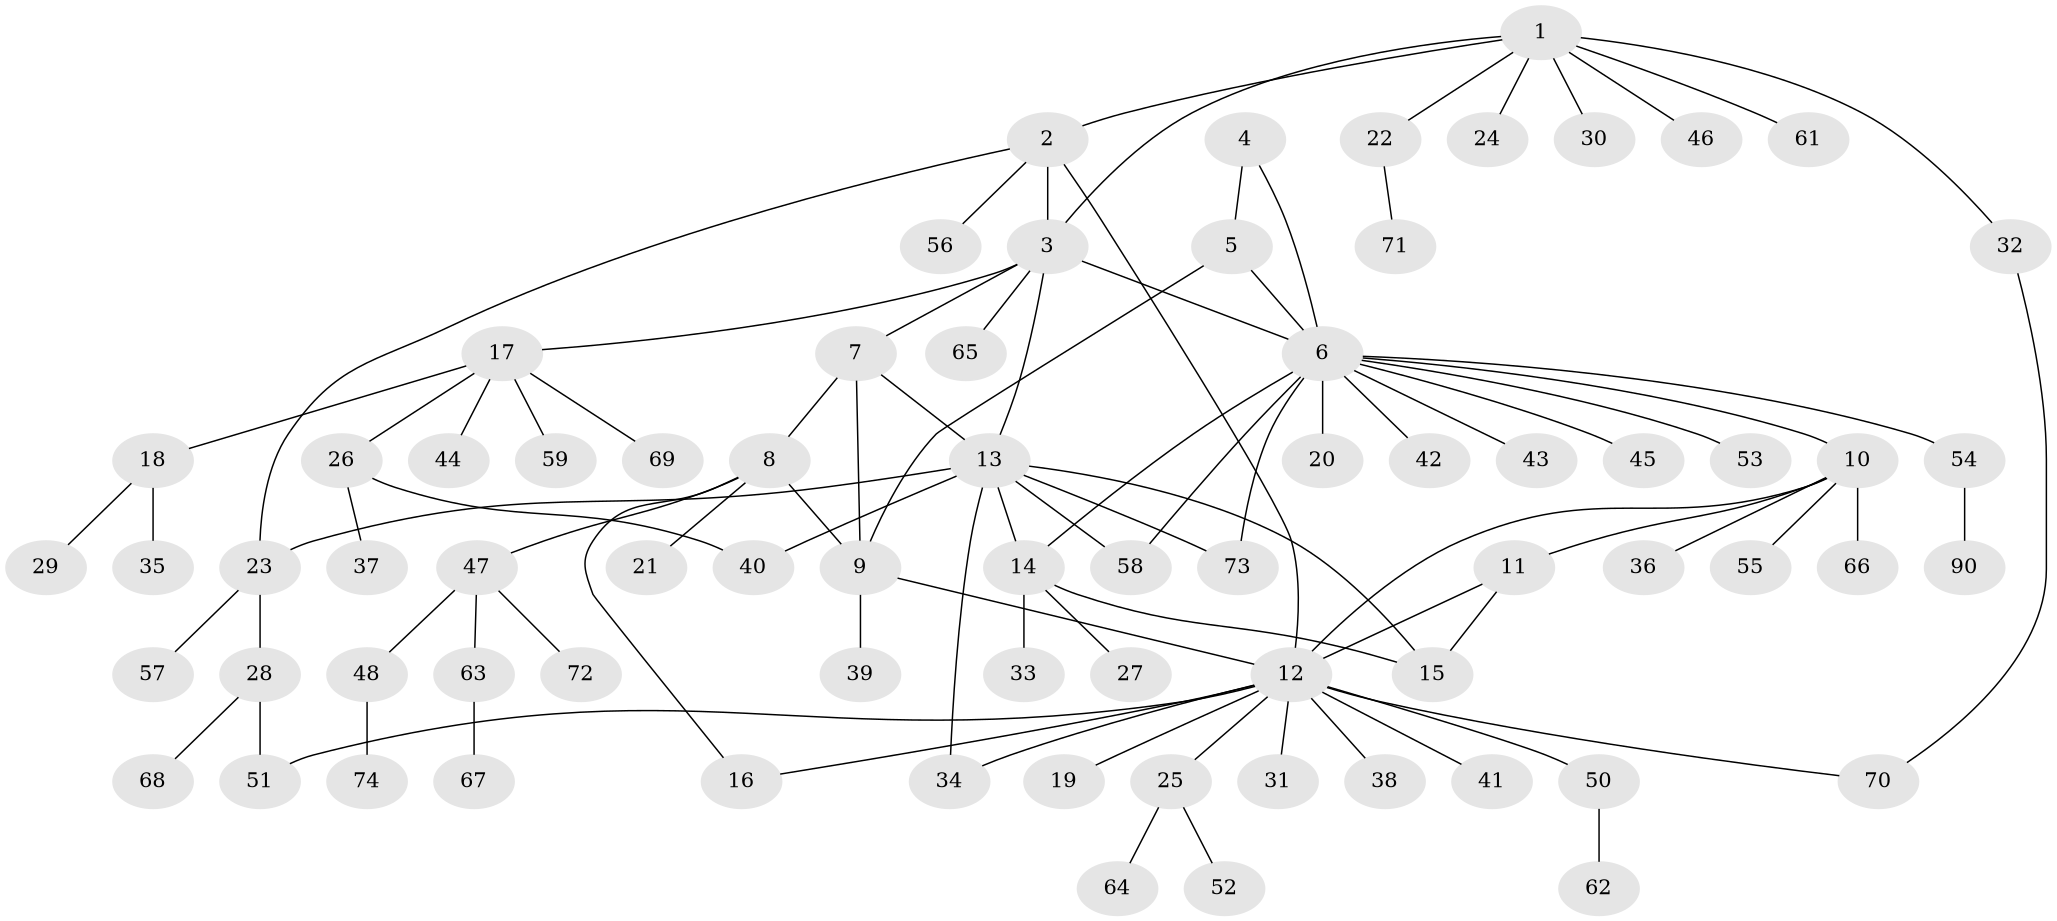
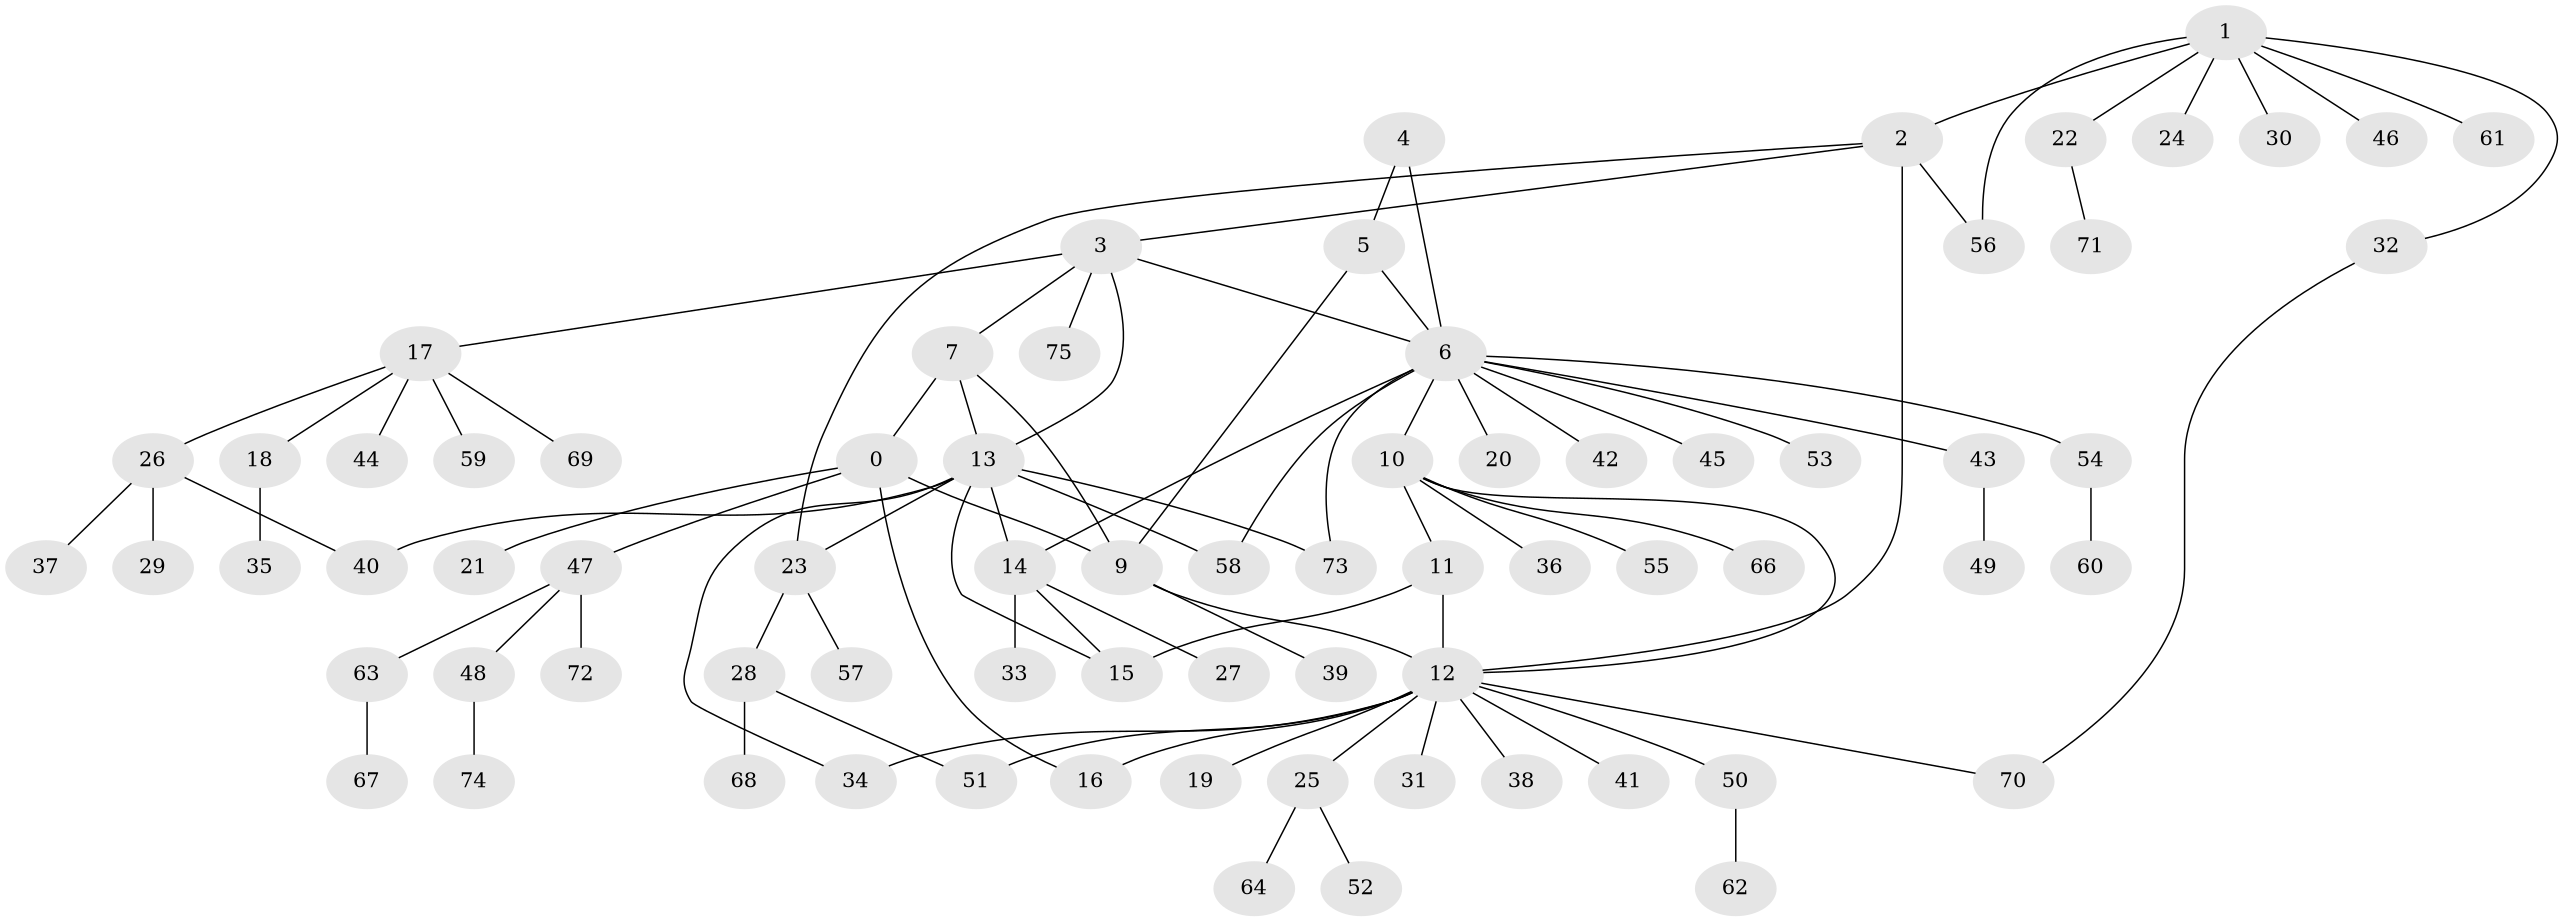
(1217, 101) -> (2019, 106)
(966, 354) -> (1060, 354)
(770, 461) -> (877, 461)
(100, 514) -> (153, 514)
(1965, 568) -> (2091, 568)
none -> (1984, 568)
